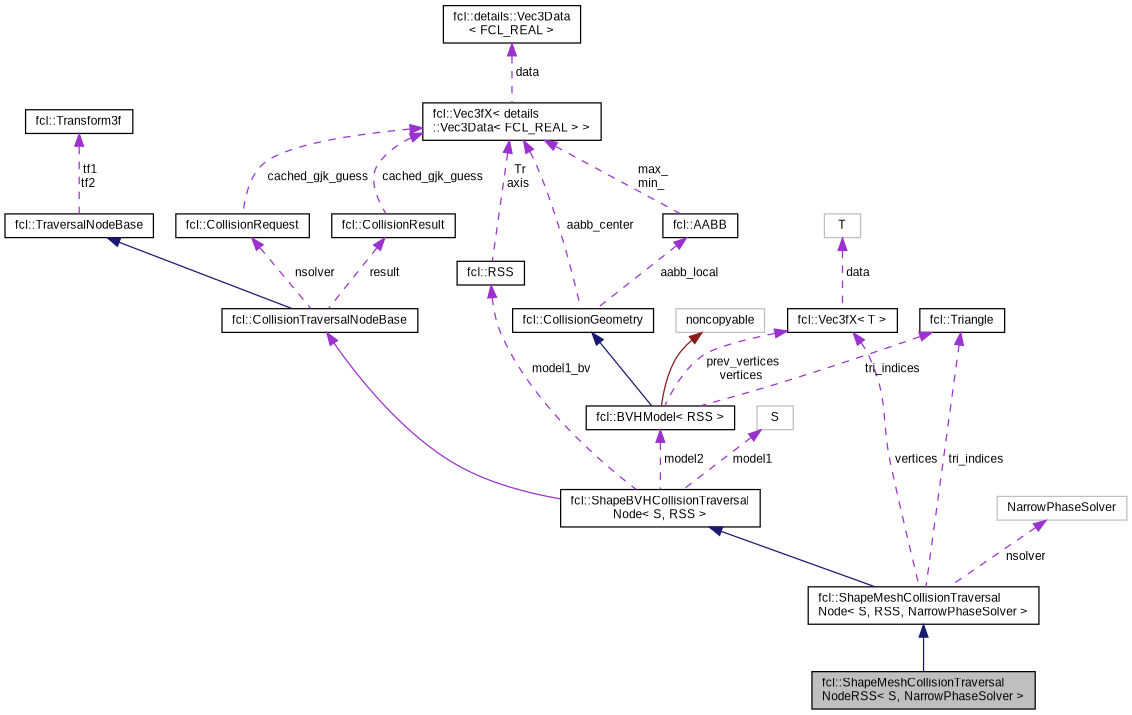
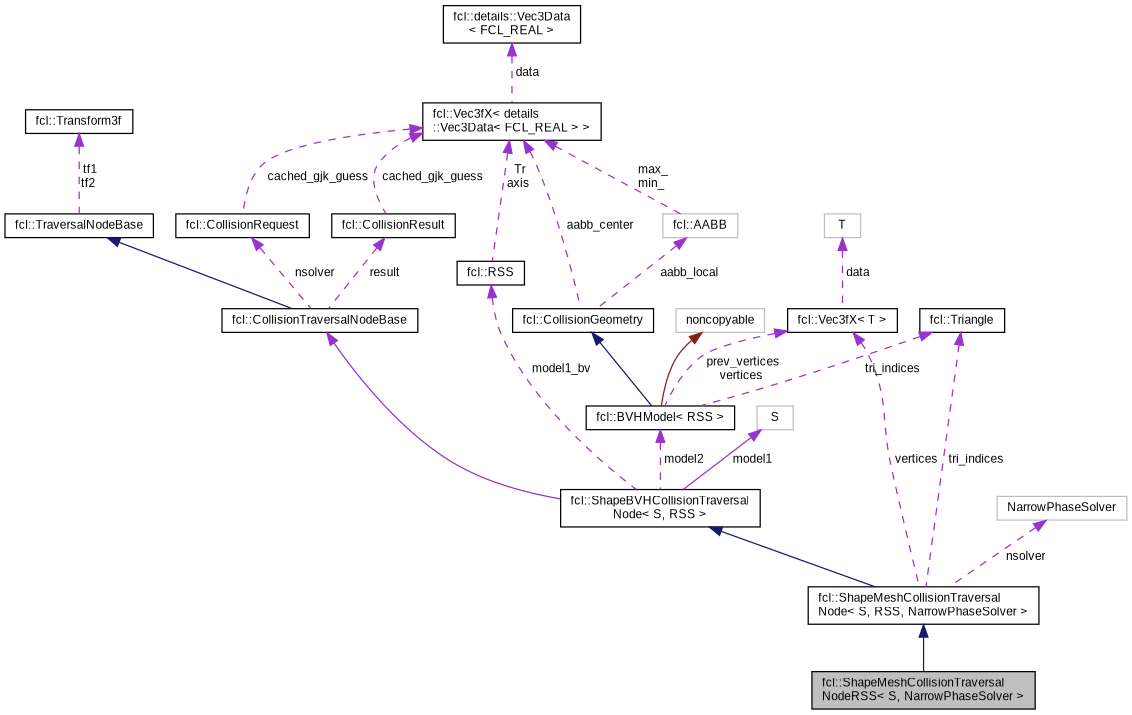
(700, 226) -> (700, 226)
(717, 464) -> (717, 464)
